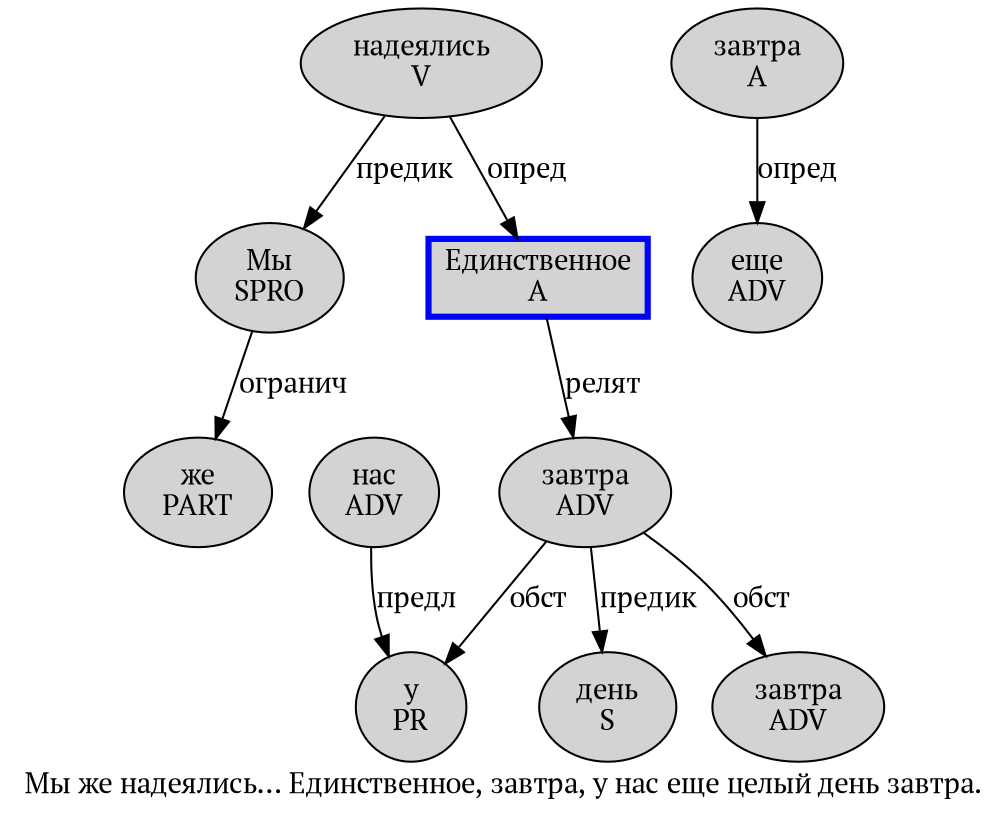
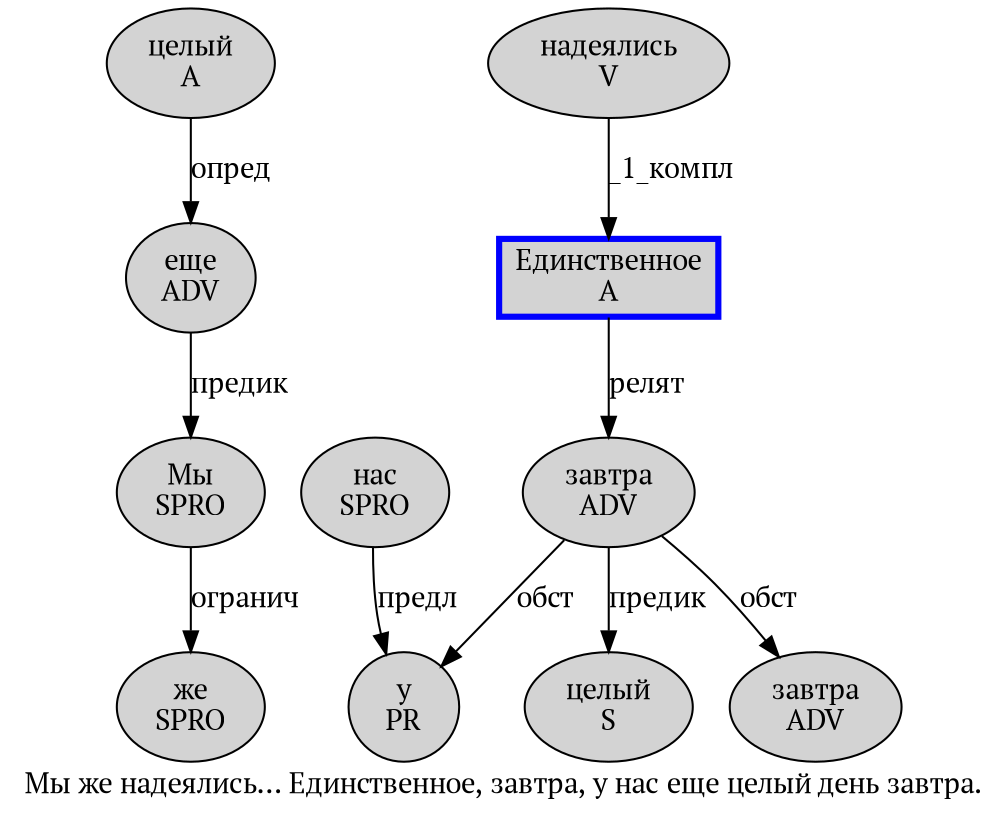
(757, 63) -> (191, 63)
(351, 164) -> (191, 375)
(528, 171) -> (671, 171)
(198, 492) -> (191, 707)
(374, 492) -> (375, 492)
(608, 707) -> (609, 707)
